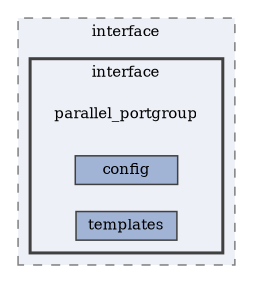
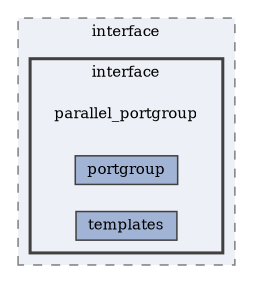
(126, 170) -> (126, 170)
